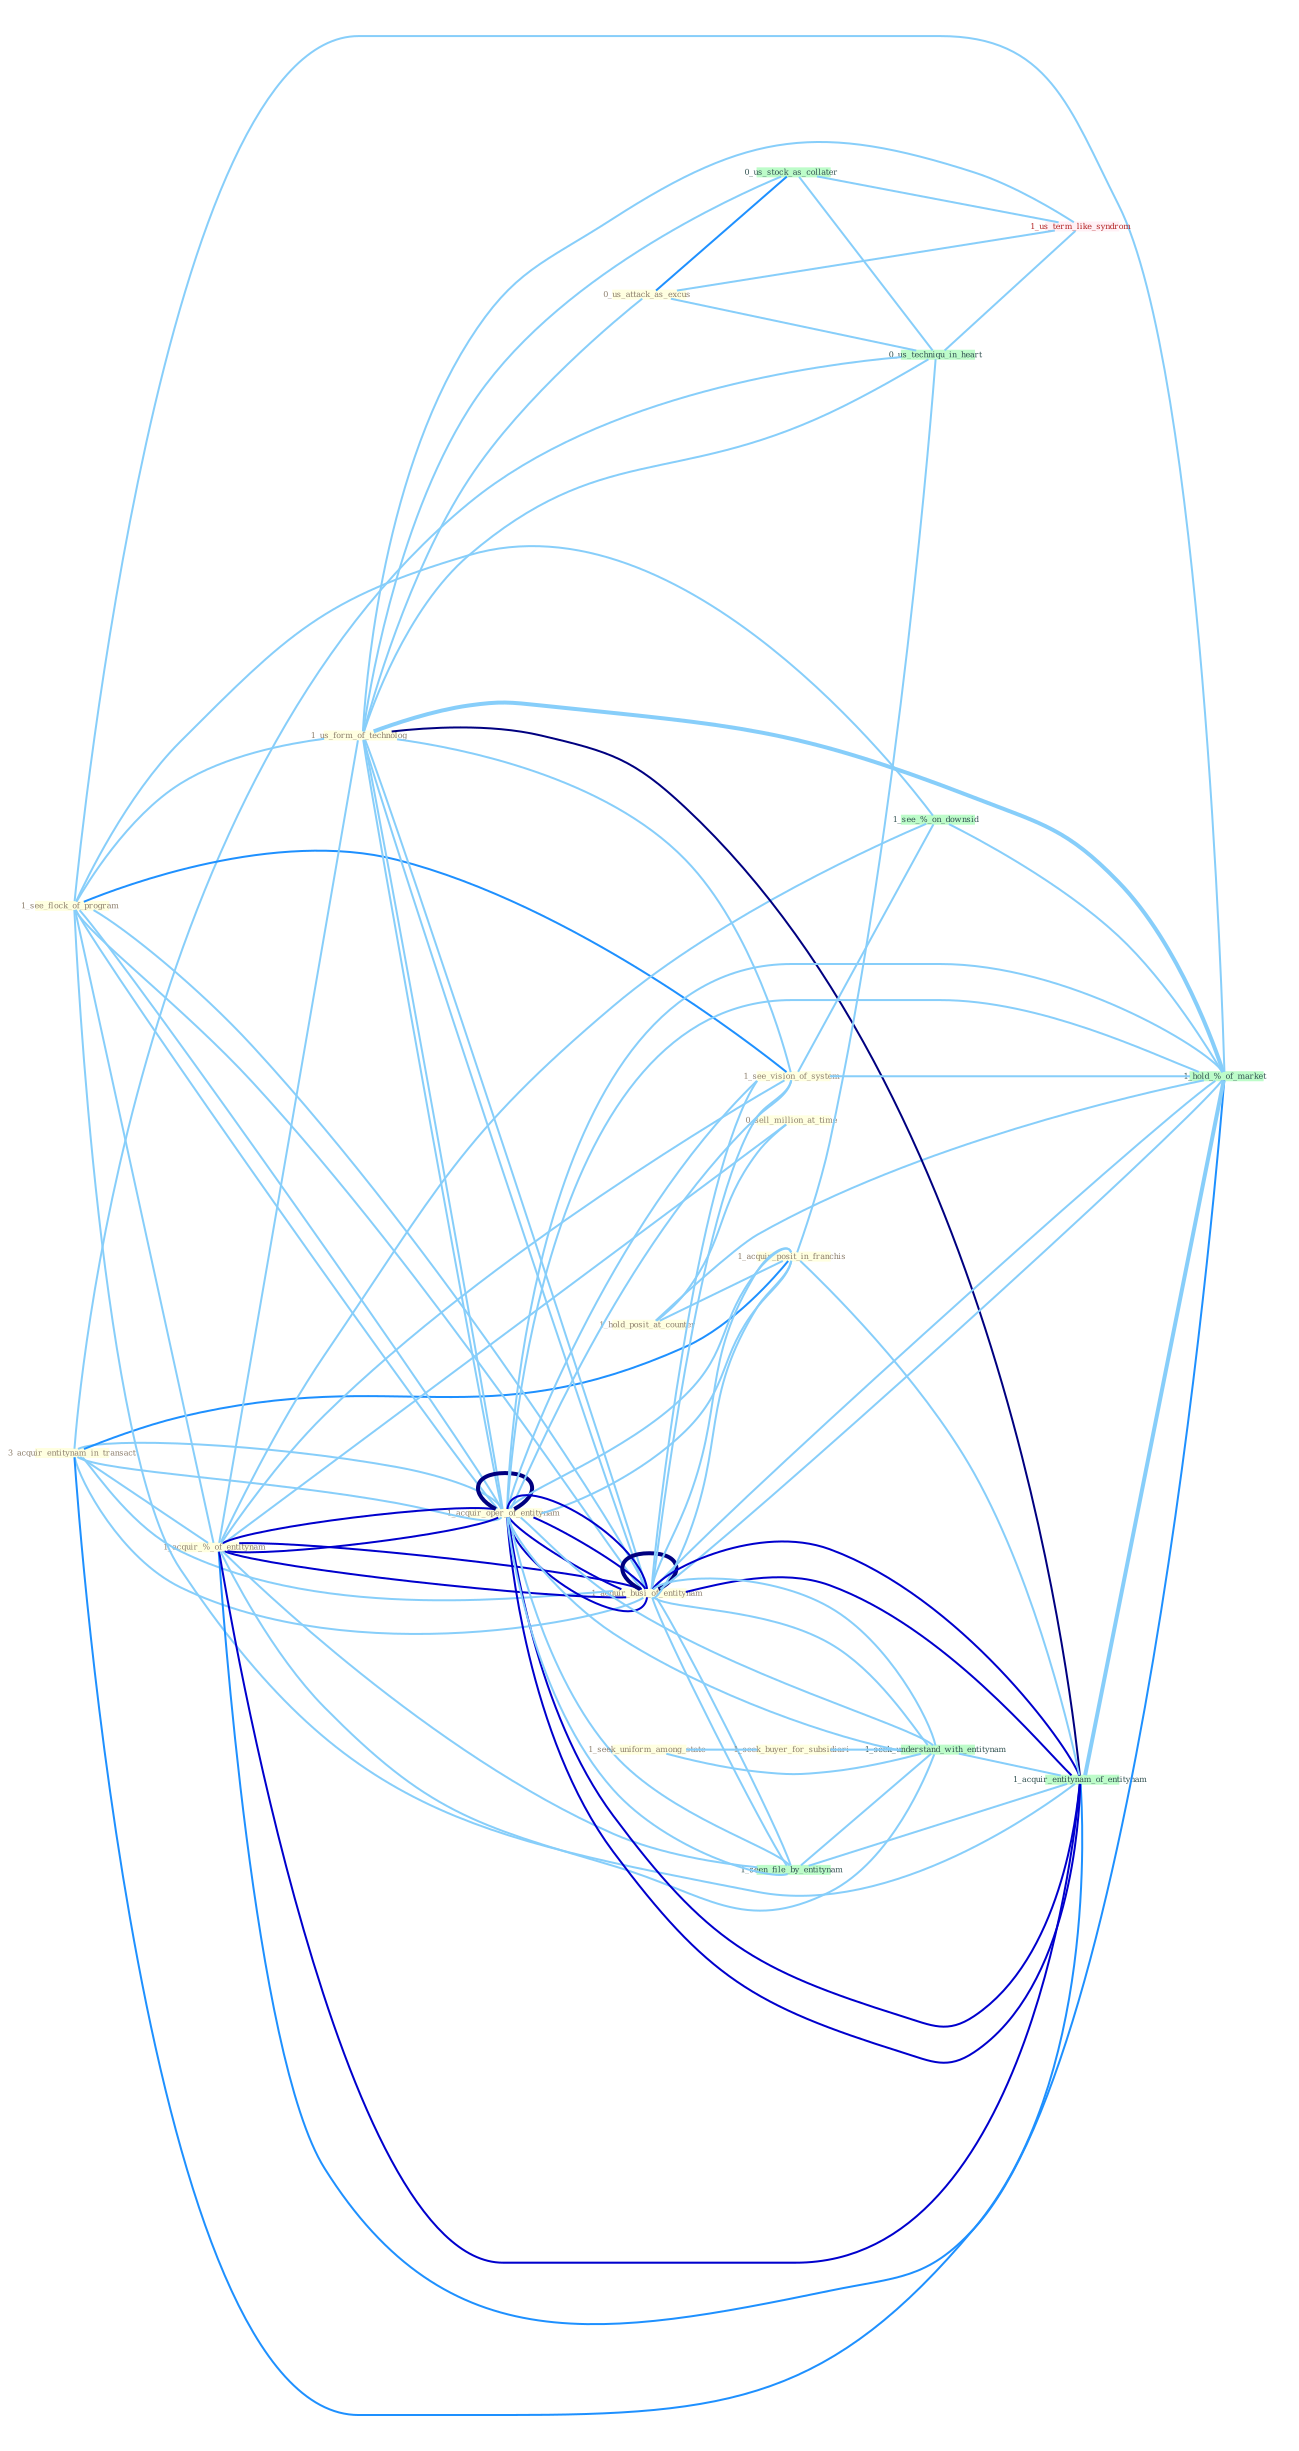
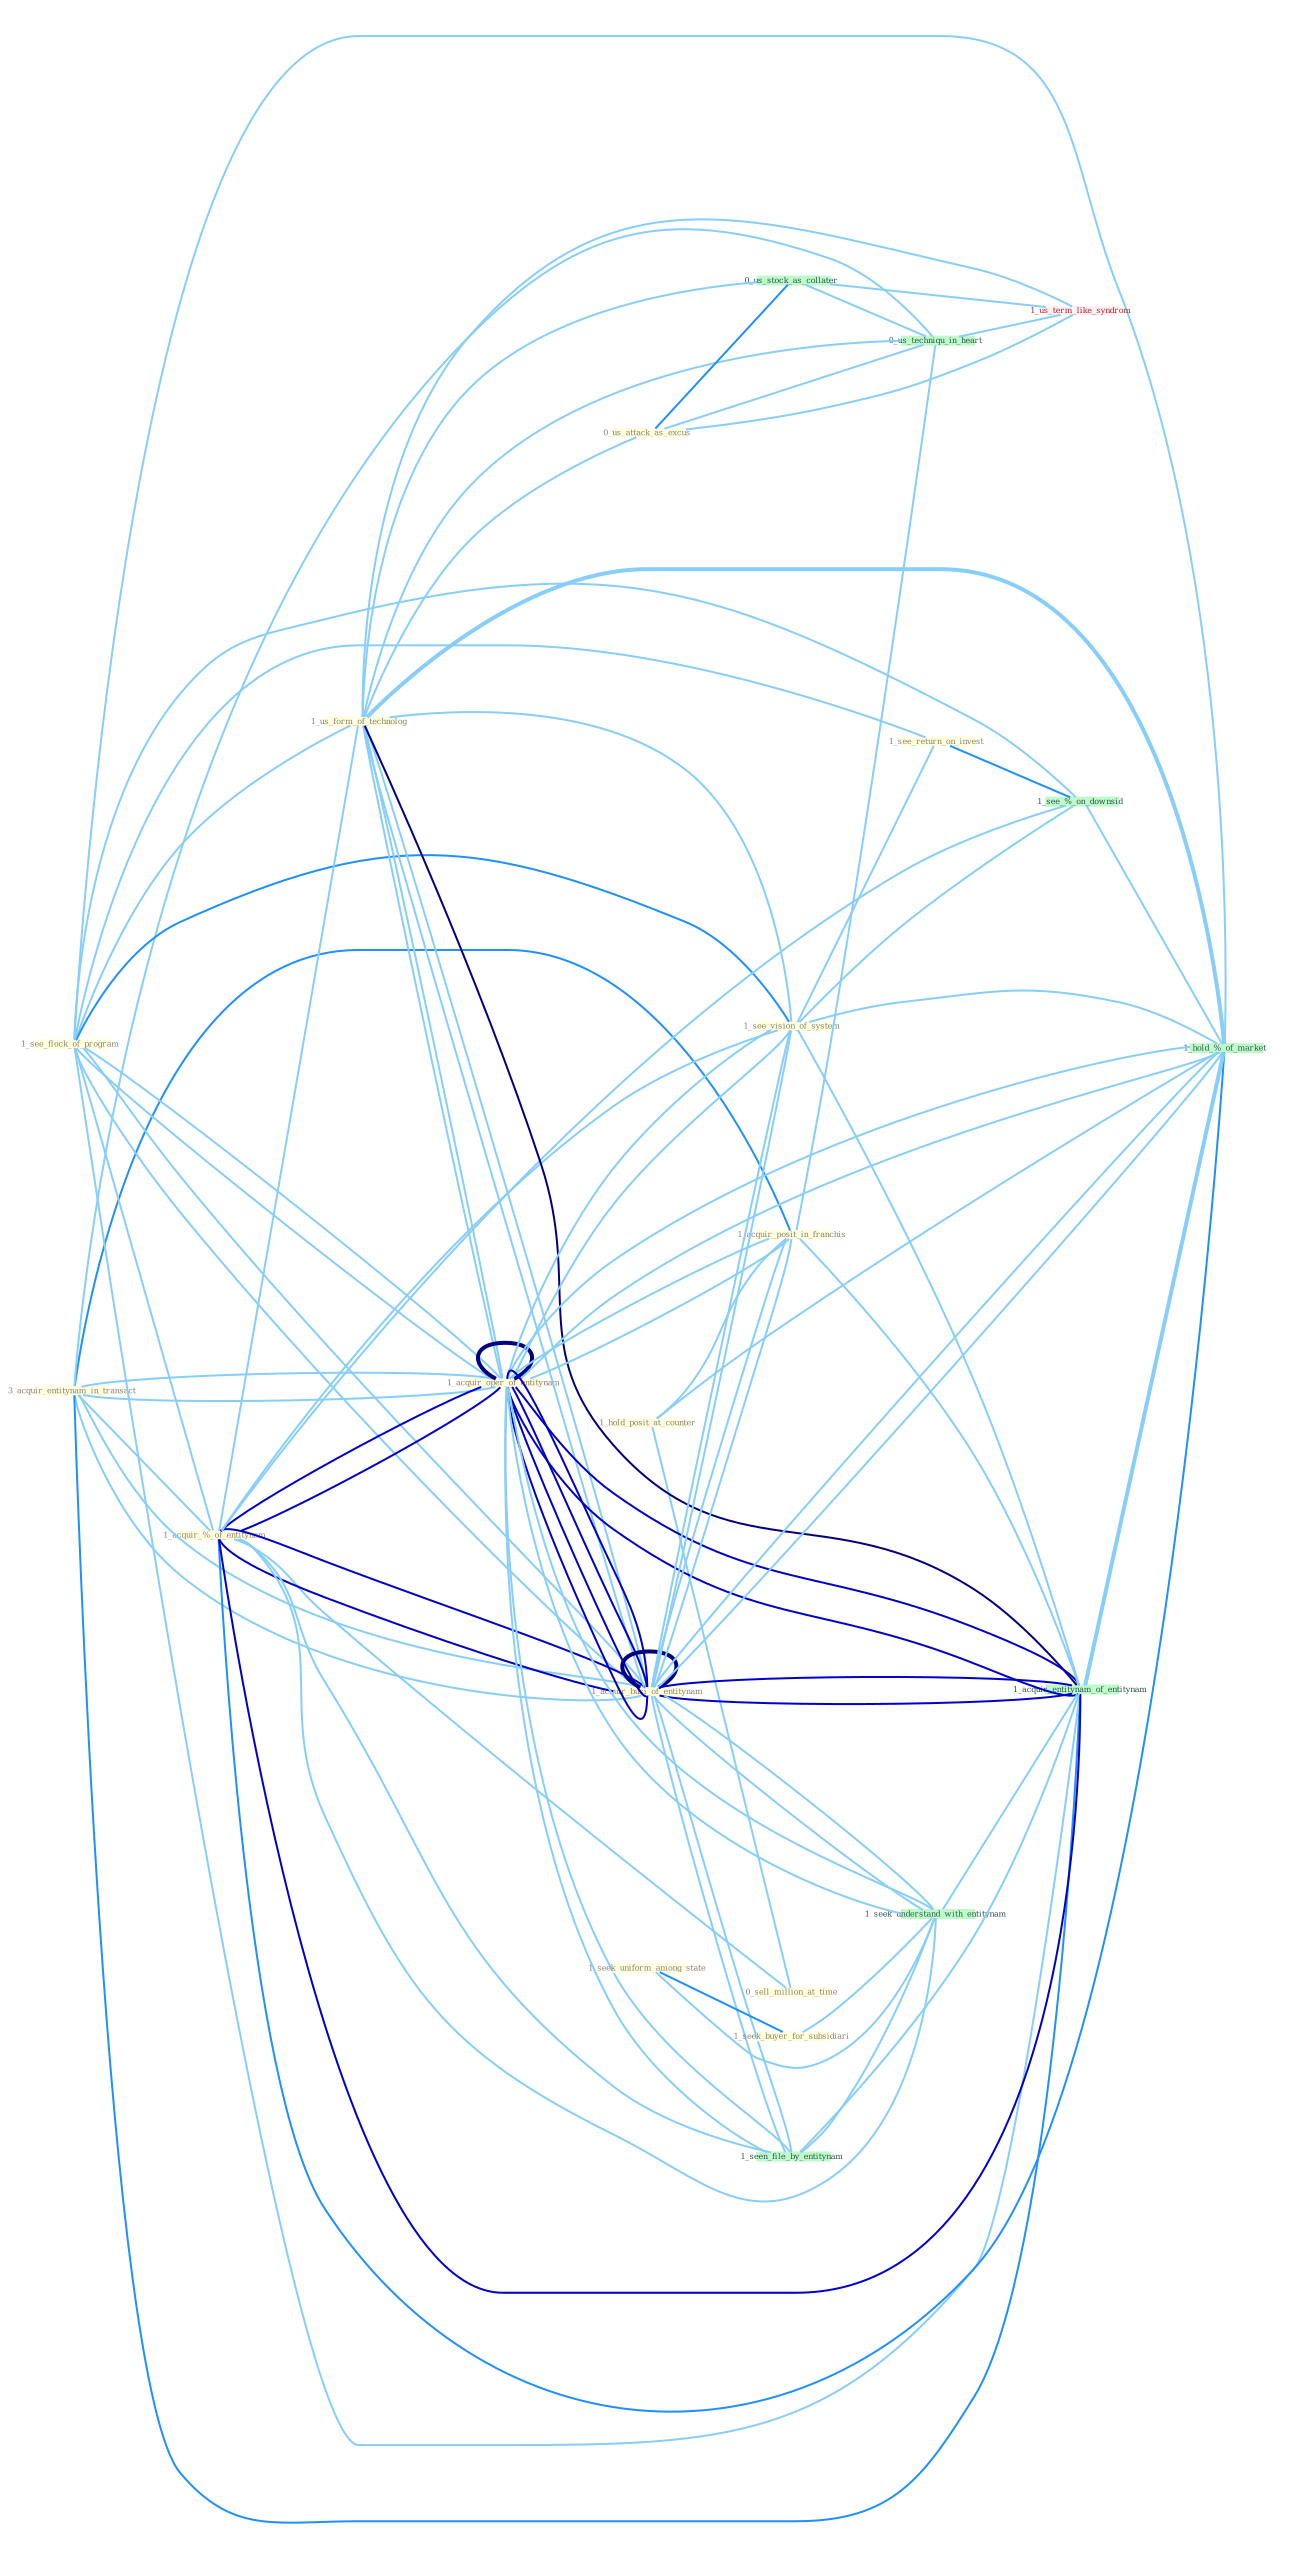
none -> (938, 741)
none -> (945, 1316)
(709, 1750) -> (721, 2002)
